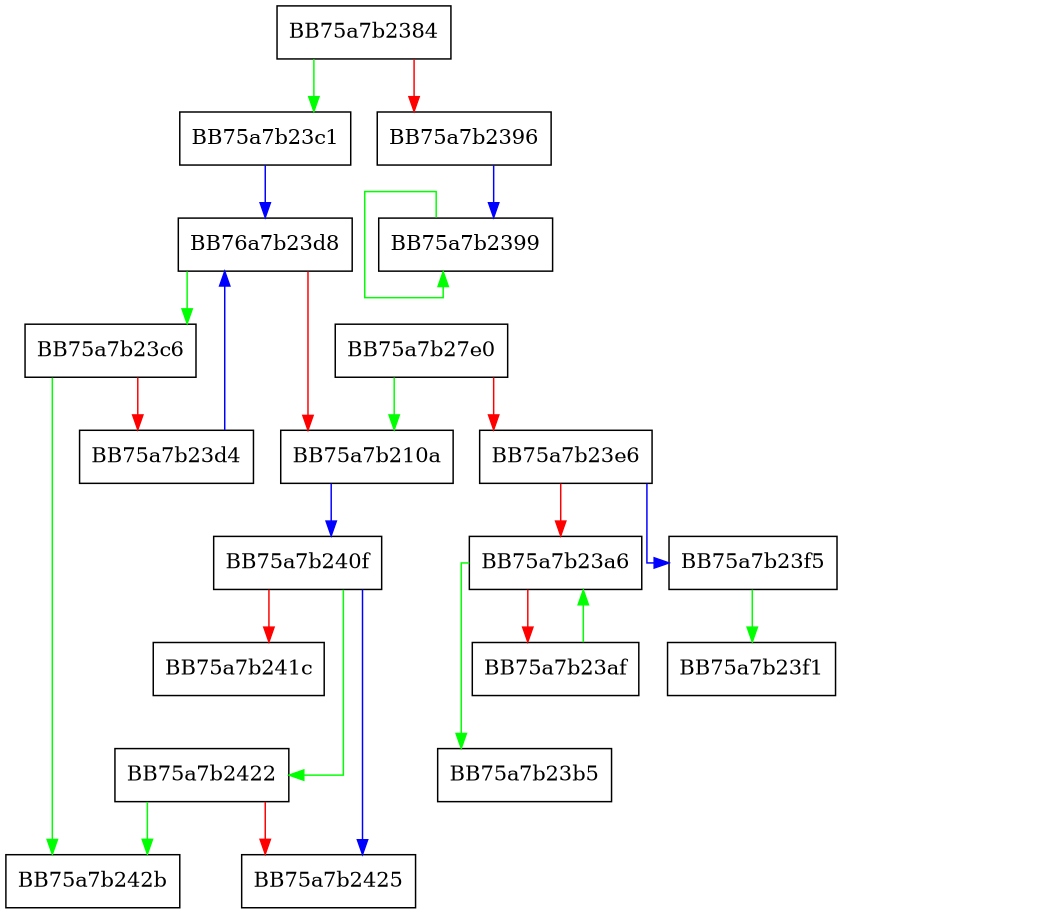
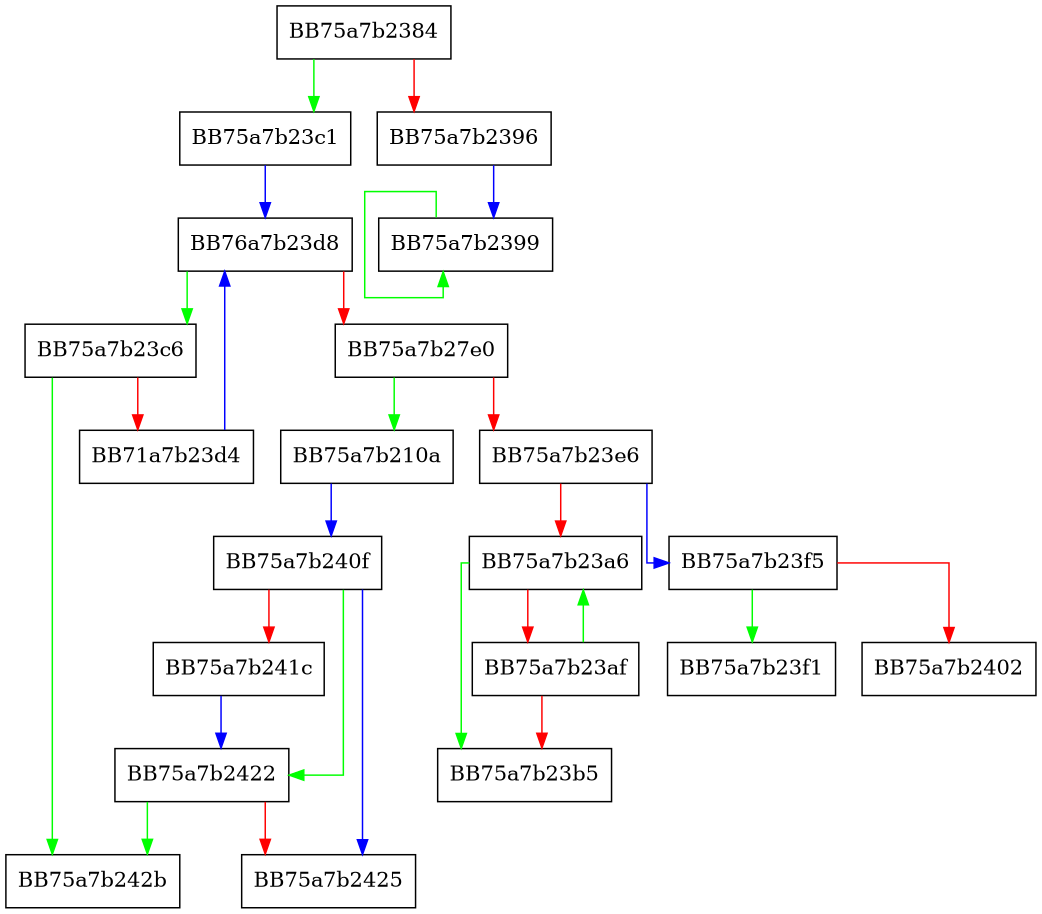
(308, 343) -> (344, 290)
(167, 457) -> (167, 457)
none -> (949, 669)
none -> (221, 715)
none -> (542, 715)
